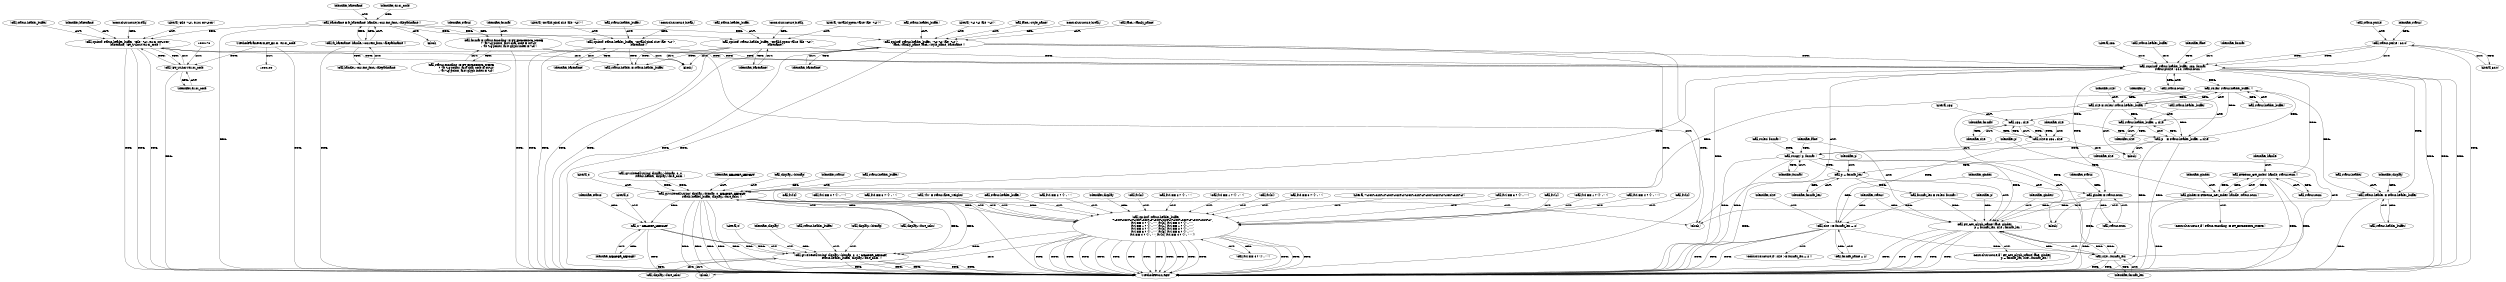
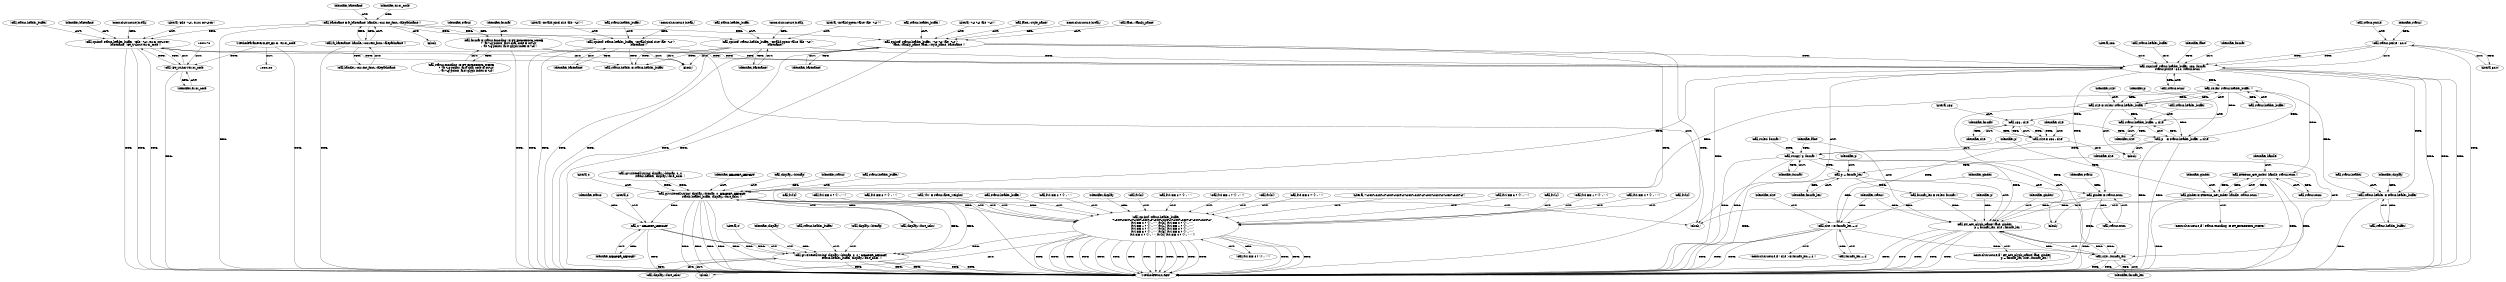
(1851, 257) -> (1853, 257)
